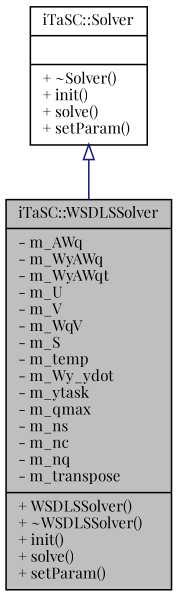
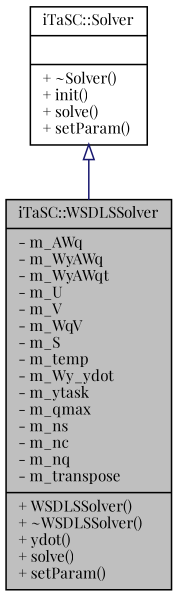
(42, 540) -> (45, 540)
